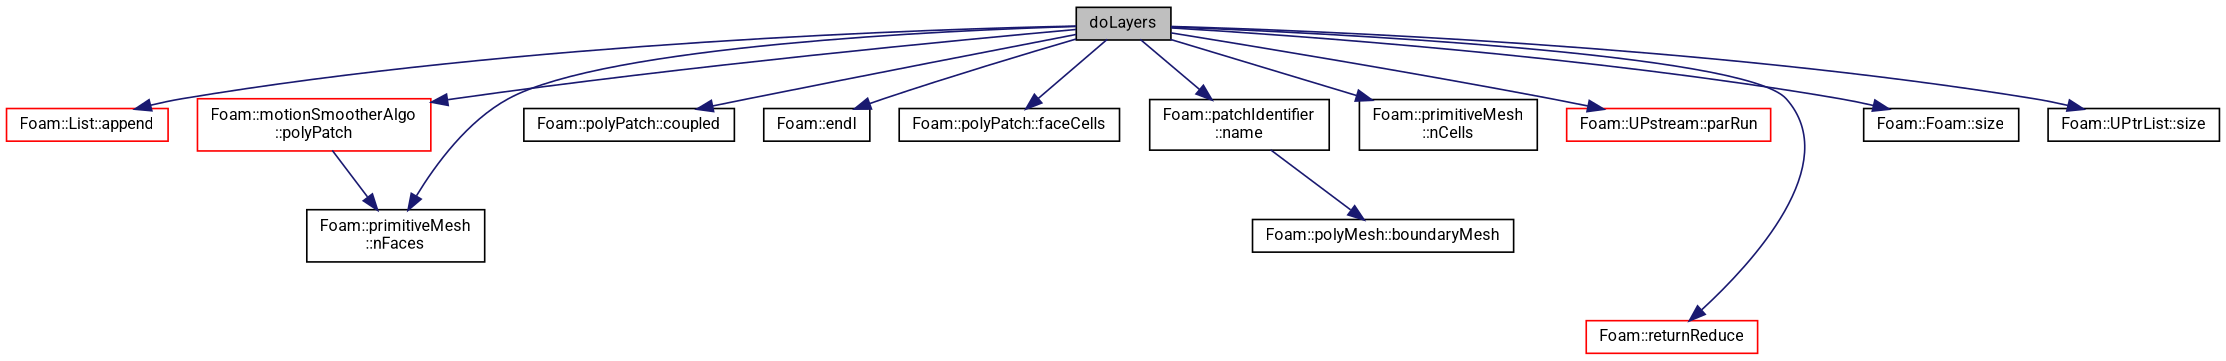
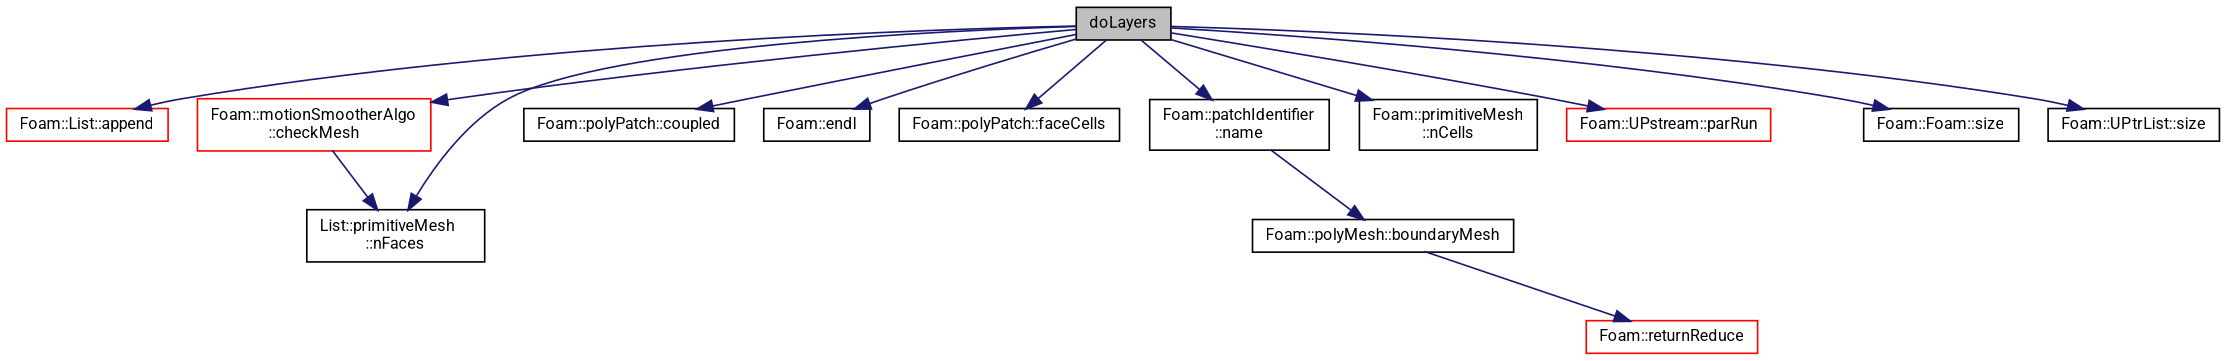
(1791, 107) -> (1520, 284)
(314, 125) -> (314, 125)
(396, 236) -> (396, 236)
